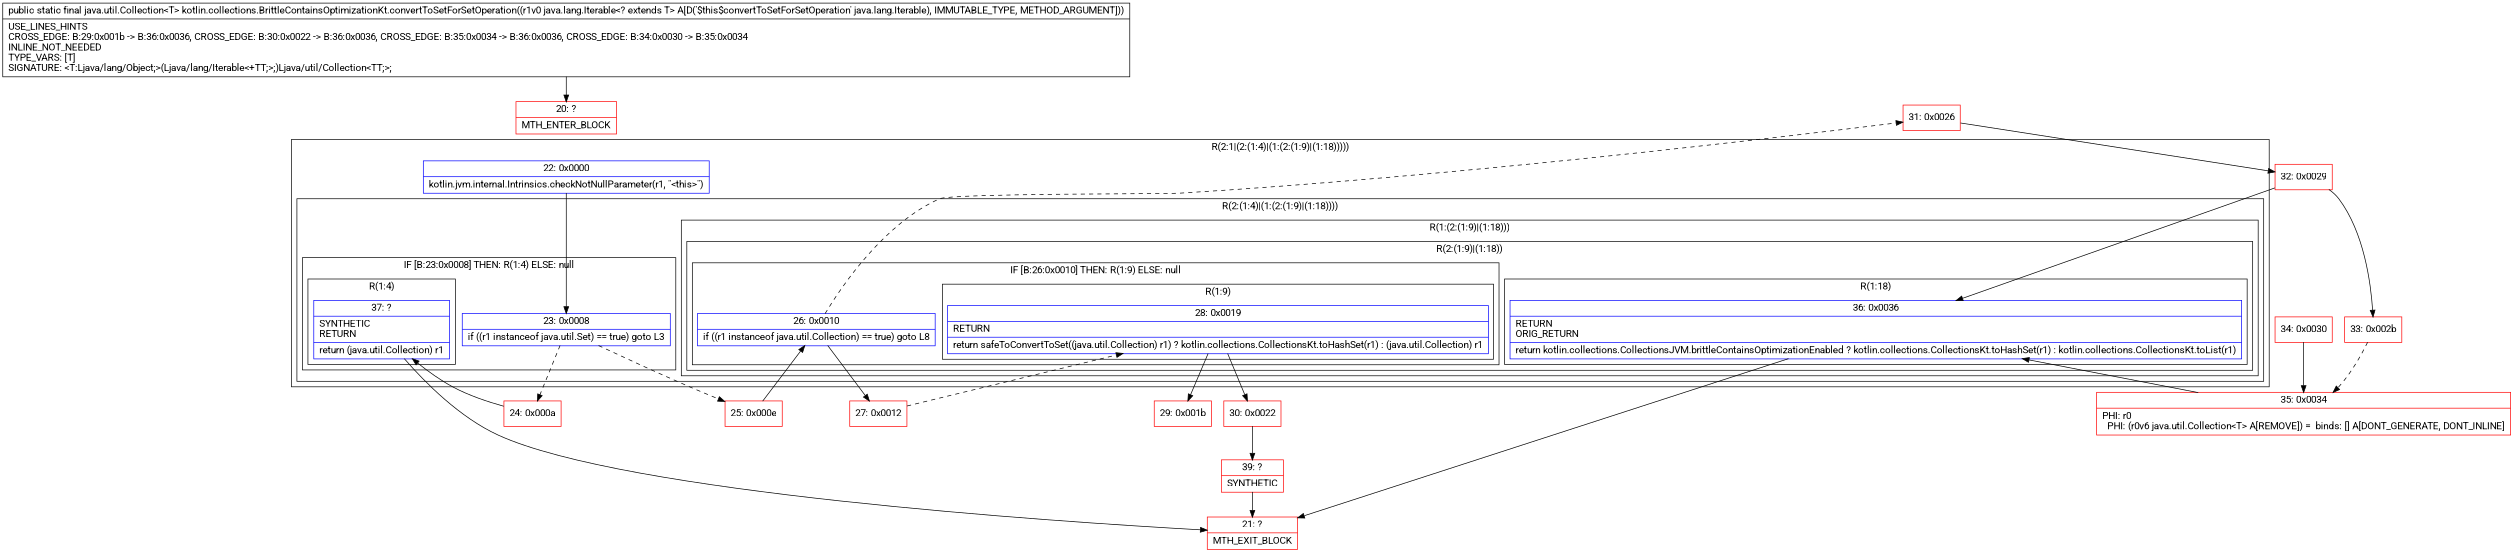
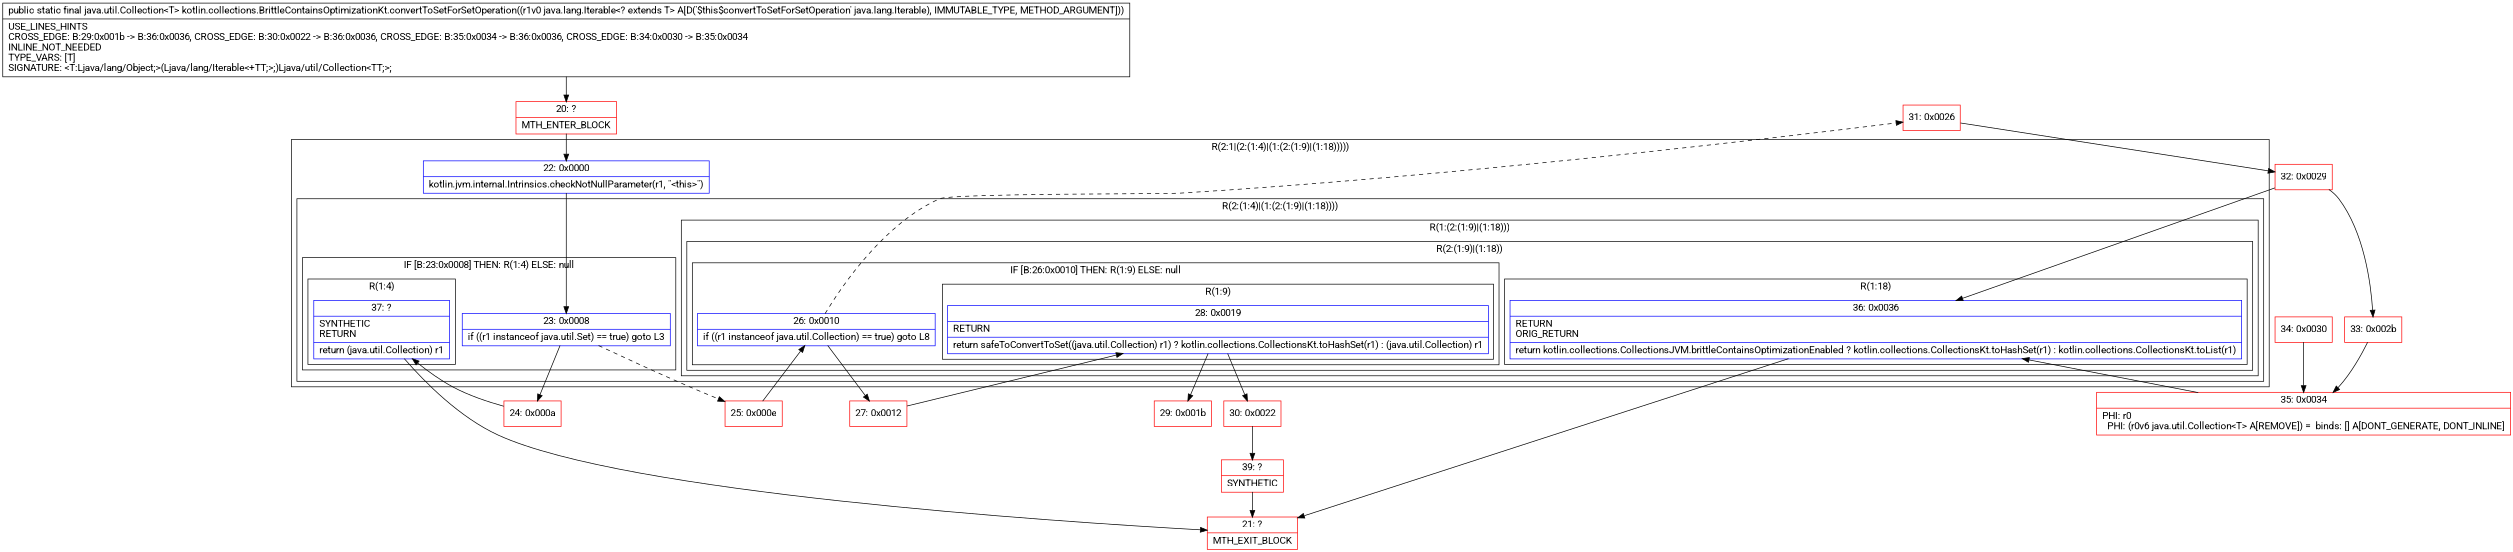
none -> (566, 144)
(552, 365) -> (552, 365)
(2354, 366) -> (2354, 366)
(965, 392) -> (965, 392)
